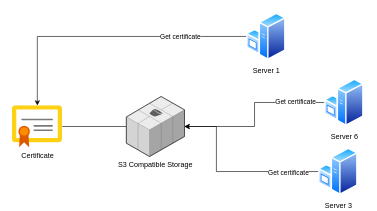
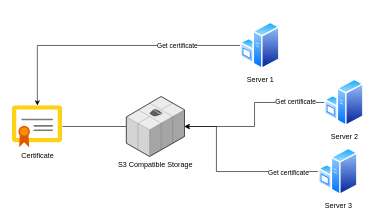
(266, 36) -> (260, 45)
(344, 137) -> (344, 137)
